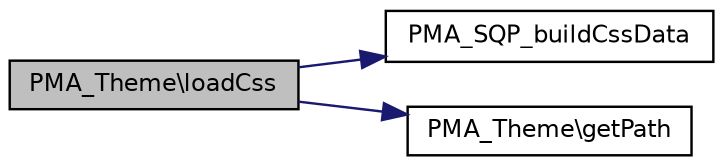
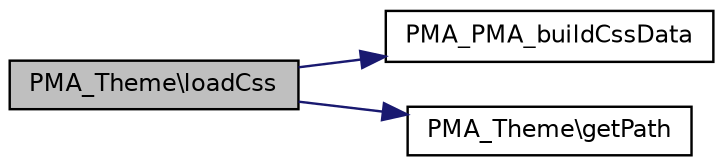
(550, 36) -> (550, 36)
